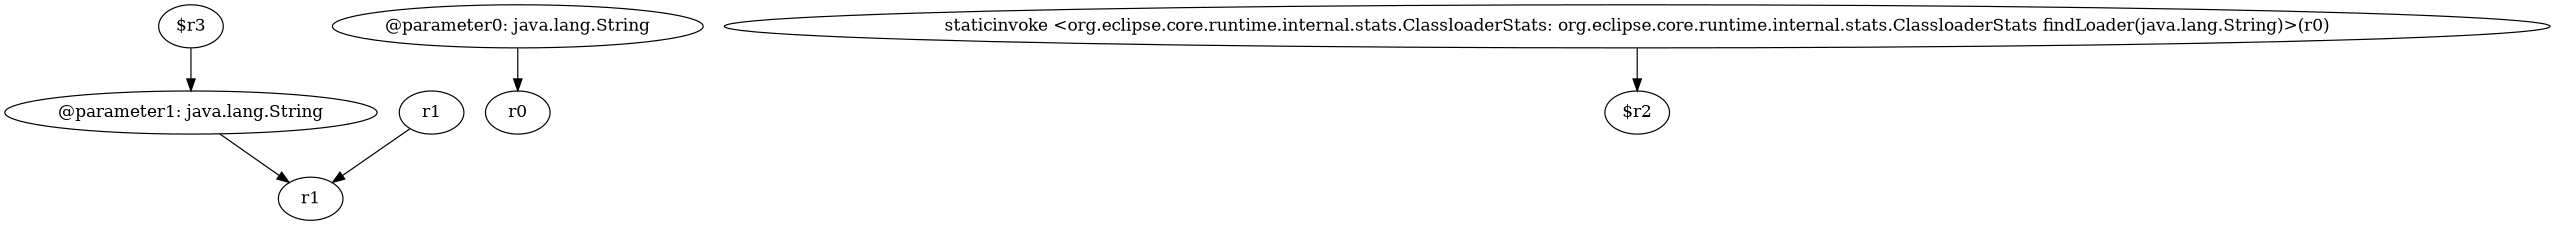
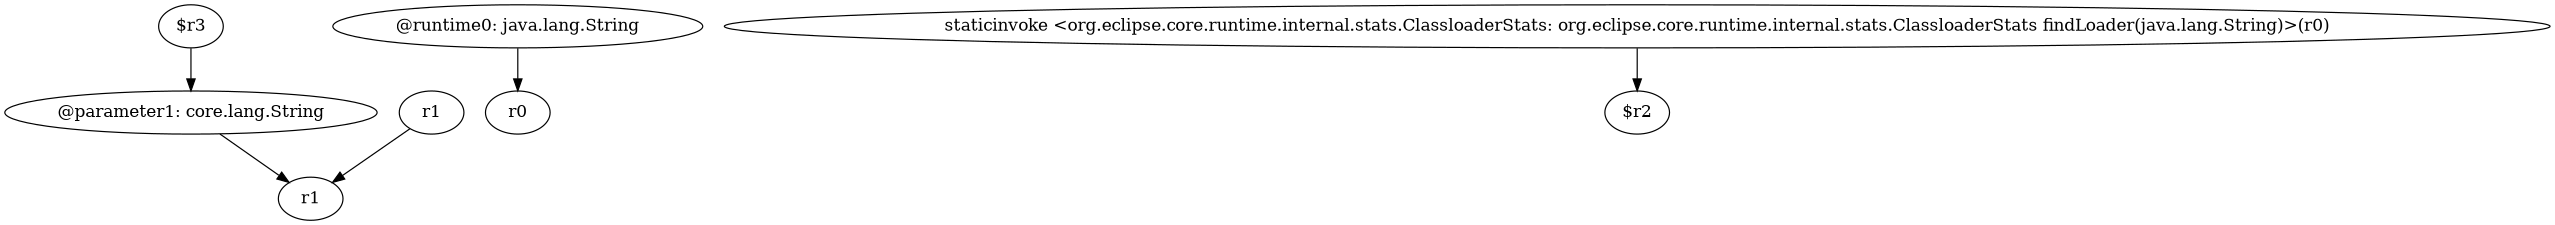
(518, 26) -> (518, 26)
(191, 113) -> (191, 113)
